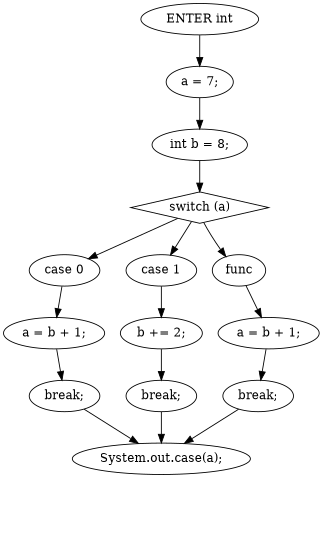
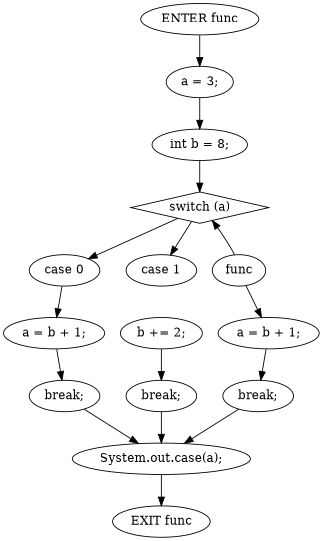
(200, 19) -> (200, 19)
(200, 82) -> (200, 82)
(212, 236) -> (227, 241)
(161, 298) -> none
none -> (161, 522)
